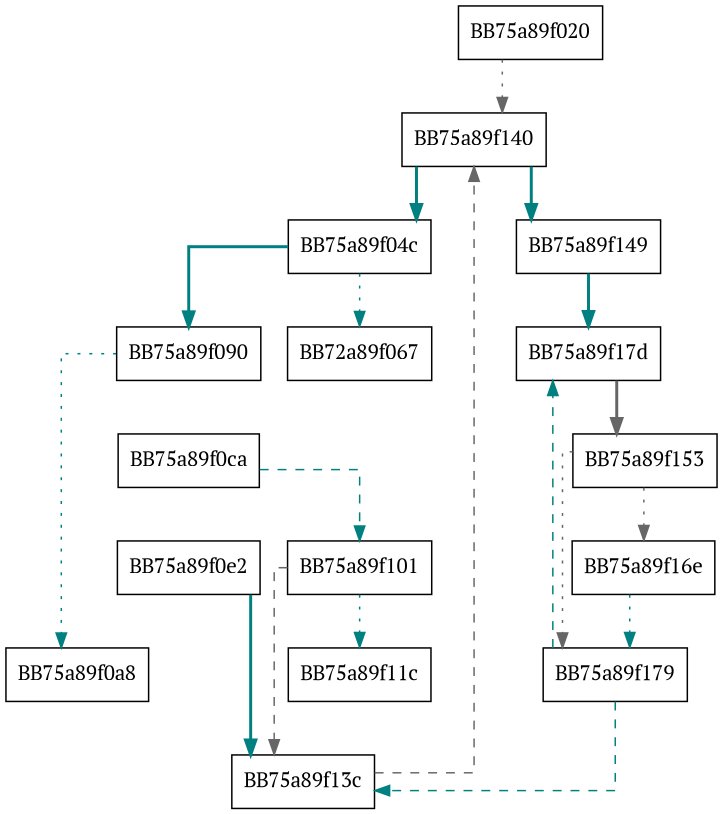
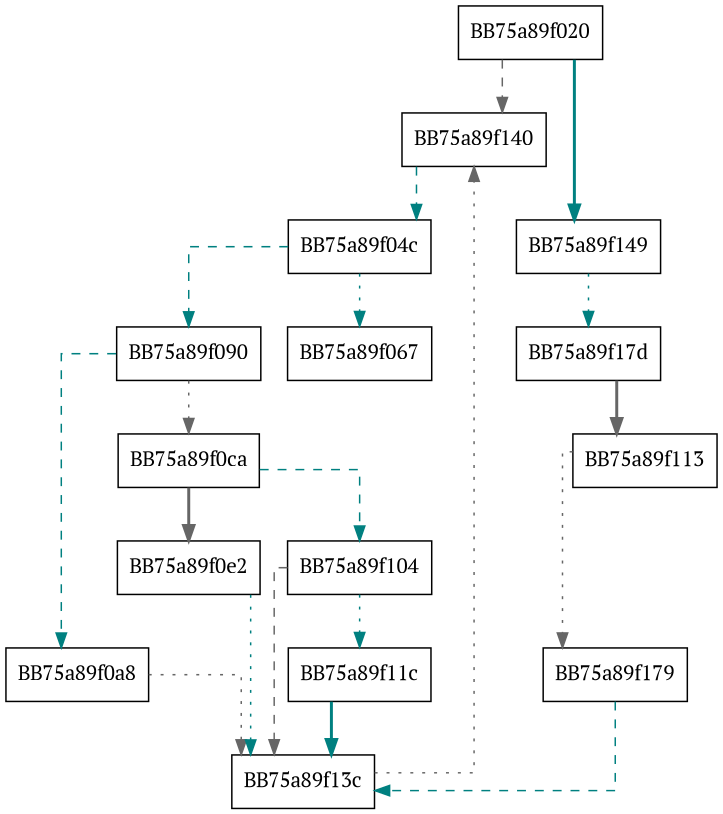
(502, 79) -> (502, 79)
(416, 186) -> (416, 186)
(531, 186) -> (574, 132)
(206, 247) -> (206, 247)
(588, 293) -> (588, 293)
(360, 354) -> (360, 354)
none -> (189, 400)
(645, 461) -> (645, 461)
(61, 466) -> (61, 466)
none -> (189, 507)
(553, 522) -> none
(474, 527) -> (474, 527)
(360, 568) -> (360, 568)
(643, 568) -> none
(251, 667) -> (251, 667)
none -> (228, 675)
none -> (331, 721)
